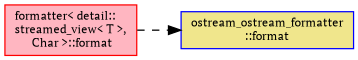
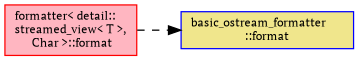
(267, 30) -> (267, 30)
